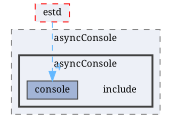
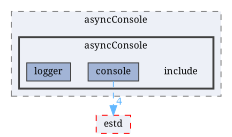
(52, 47) -> (113, 93)
none -> (49, 72)
